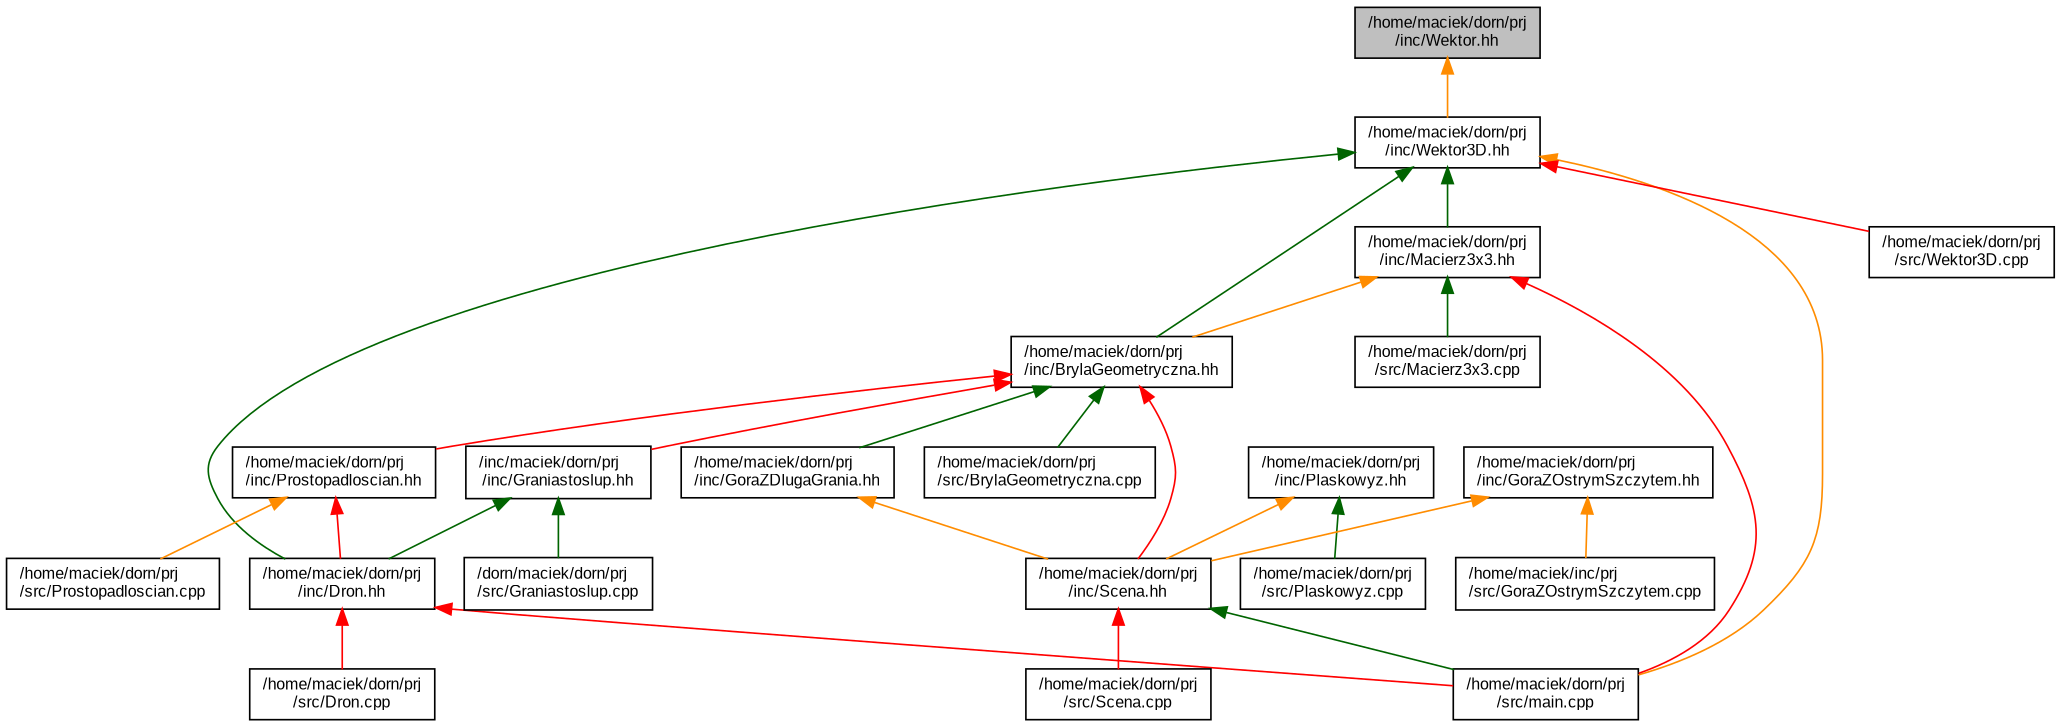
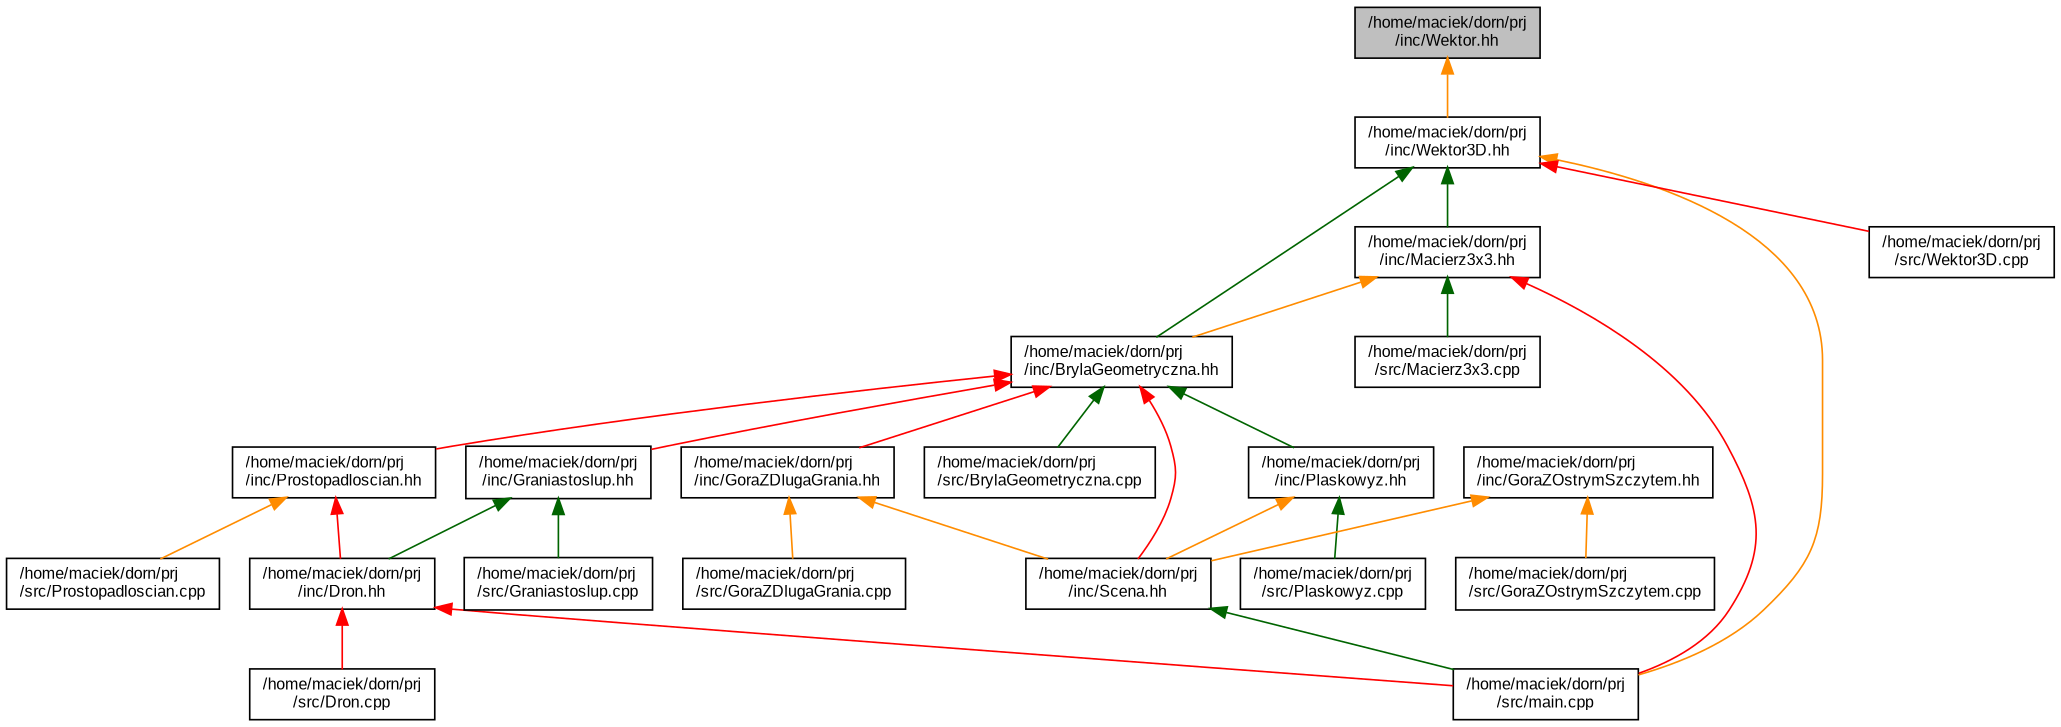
(685, 254) -> none
(947, 420) -> (947, 420)
none -> (1239, 421)
(558, 472) -> (558, 472)
(558, 584) -> (558, 584)
none -> (794, 584)
(1585, 584) -> (1585, 584)
(1118, 694) -> none
